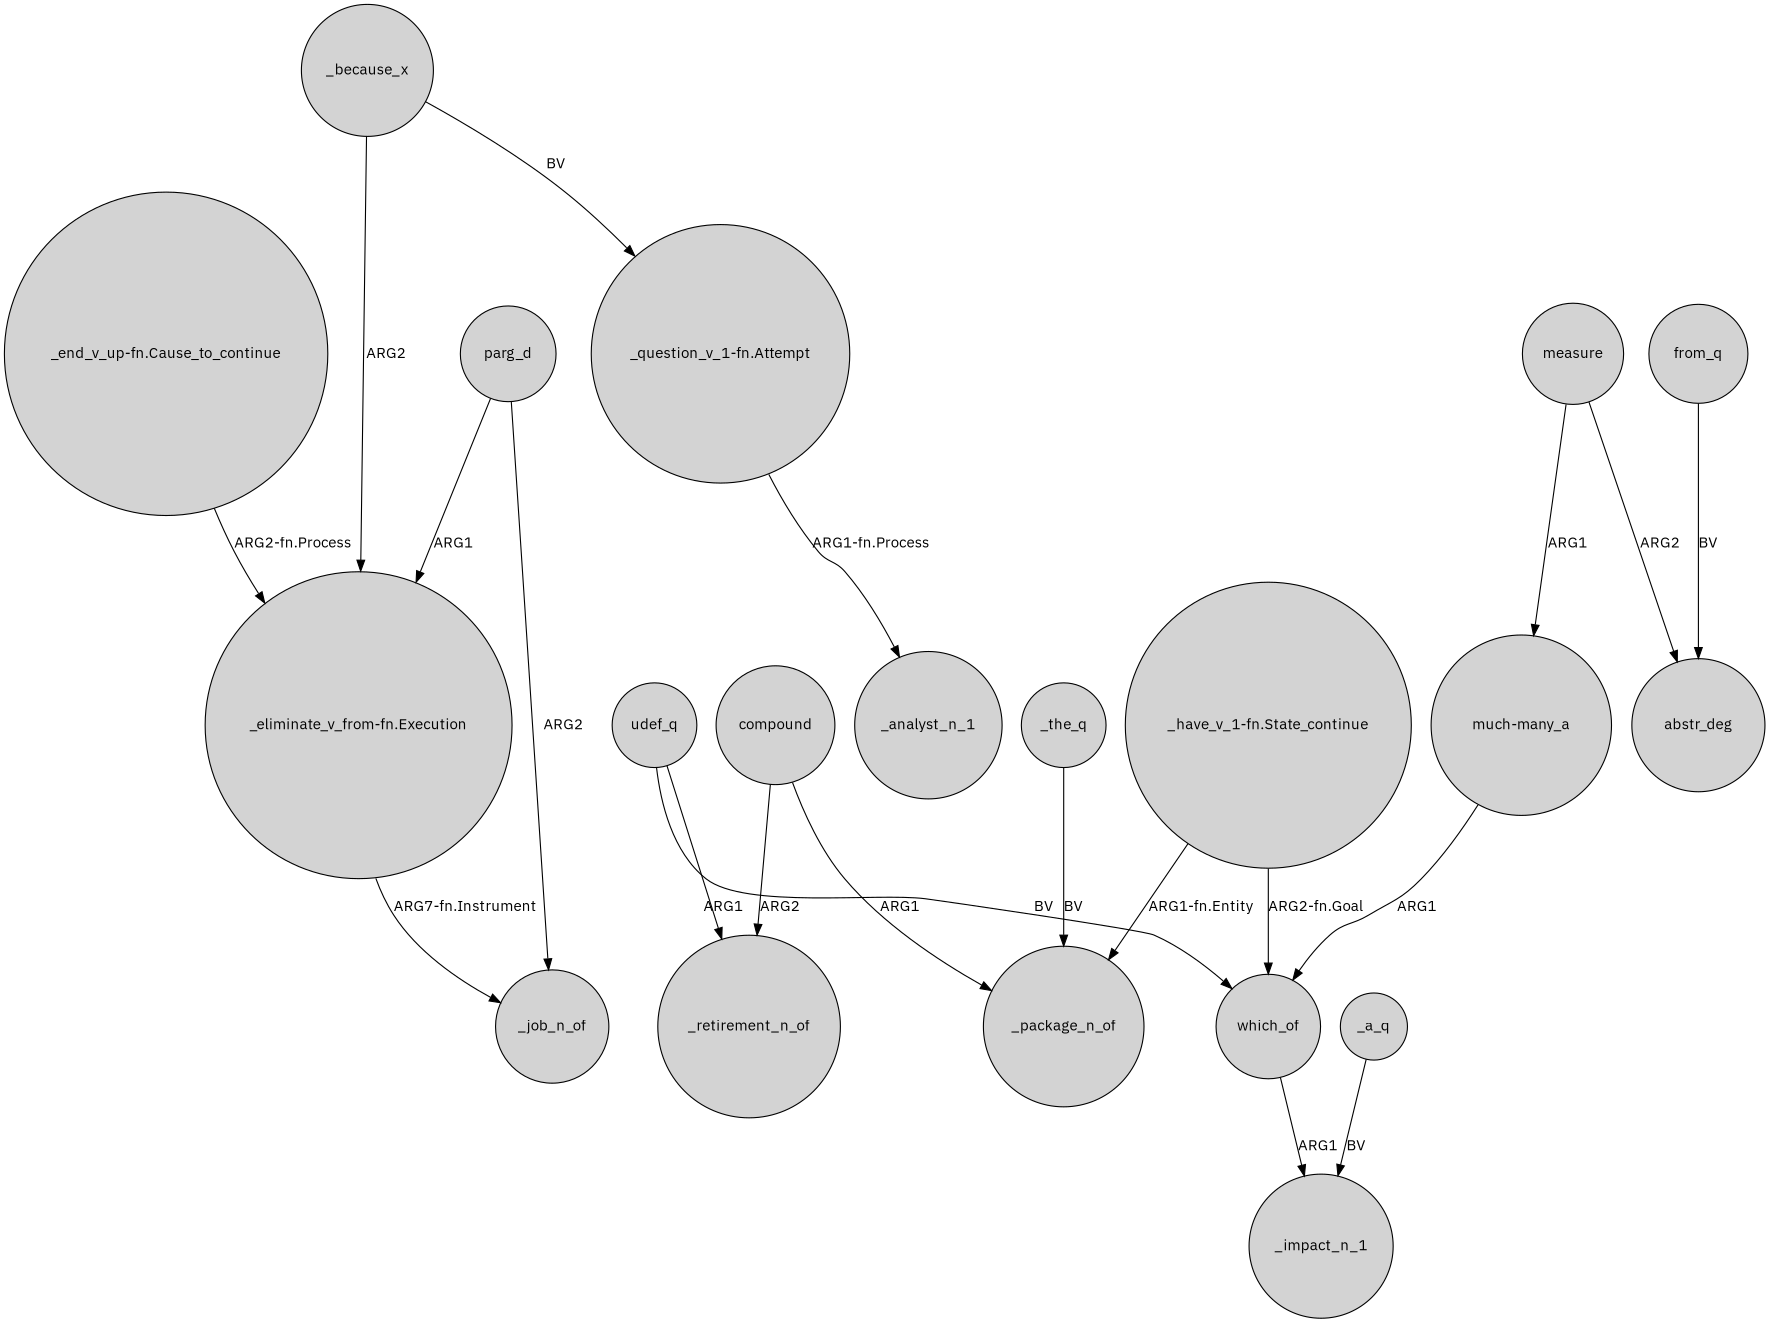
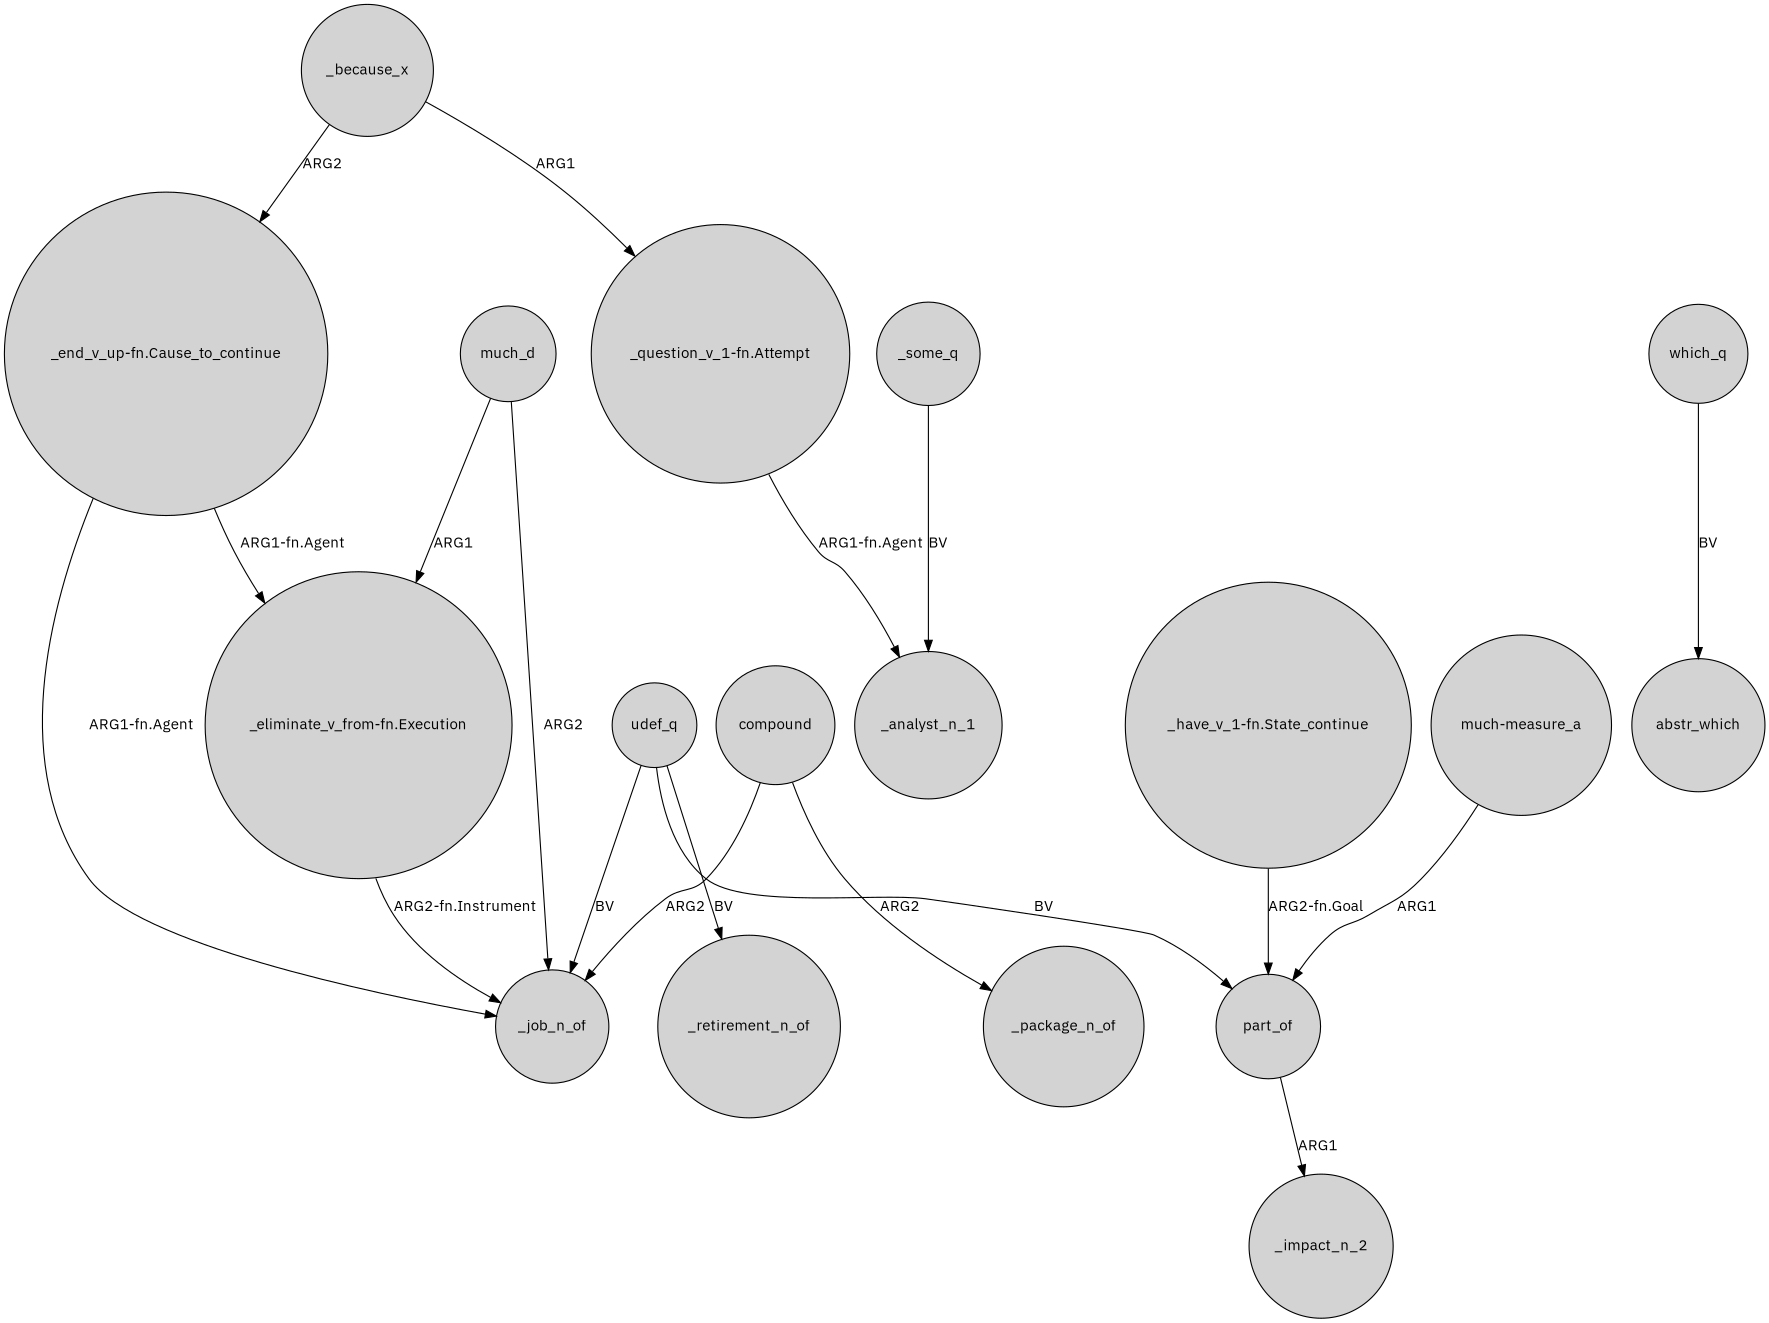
(556, 164) -> (556, 164)
(364, 348) -> (298, 168)
(508, 354) -> (508, 354)
none -> (928, 354)
(1573, 354) -> none
(1698, 354) -> (1698, 354)
(293, 543) -> (293, 543)
(871, 543) -> (871, 543)
(1064, 725) -> none
(1521, 725) -> (1521, 725)
(1698, 725) -> (1698, 725)
(764, 854) -> (690, 889)
none -> (608, 864)
none -> (99, 888)
(1152, 897) -> none
(465, 907) -> (465, 907)
(724, 907) -> (724, 907)
(900, 907) -> (900, 907)
(1268, 1027) -> (1268, 1027)
(1374, 1027) -> none
(1321, 1246) -> (1321, 1246)
